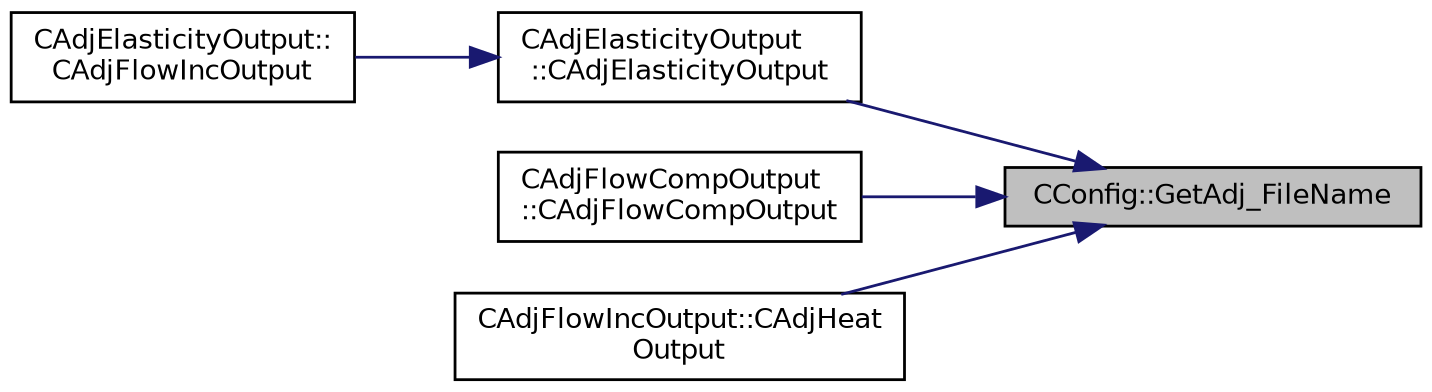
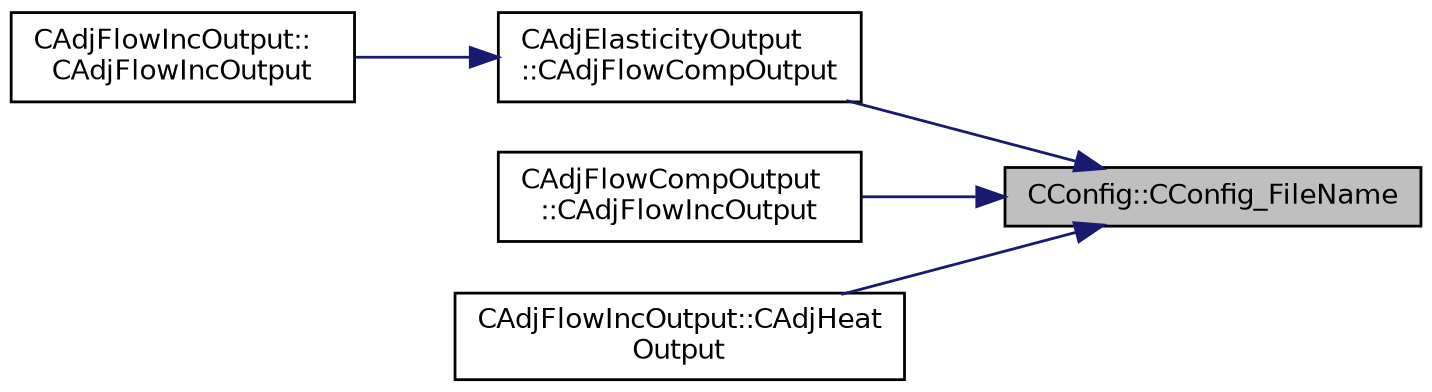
(183, 57) -> (183, 57)
(680, 57) -> (680, 57)
(680, 197) -> (680, 197)
(1213, 197) -> (1213, 197)
